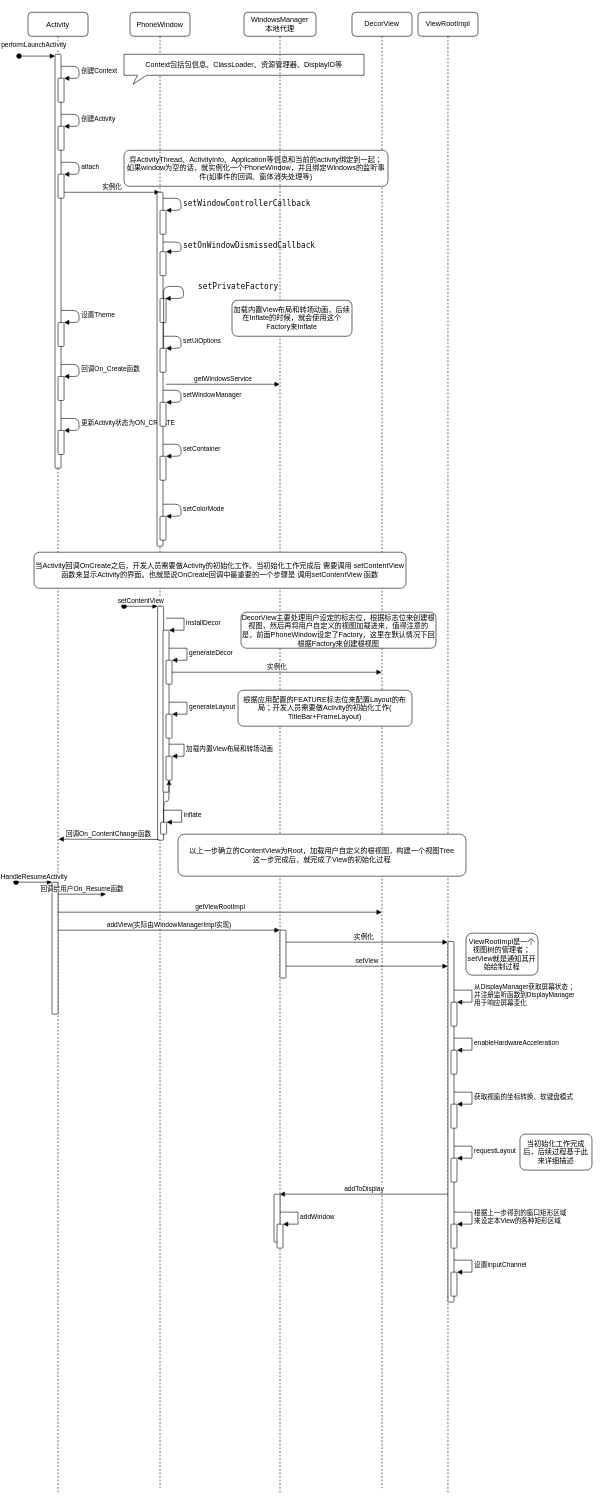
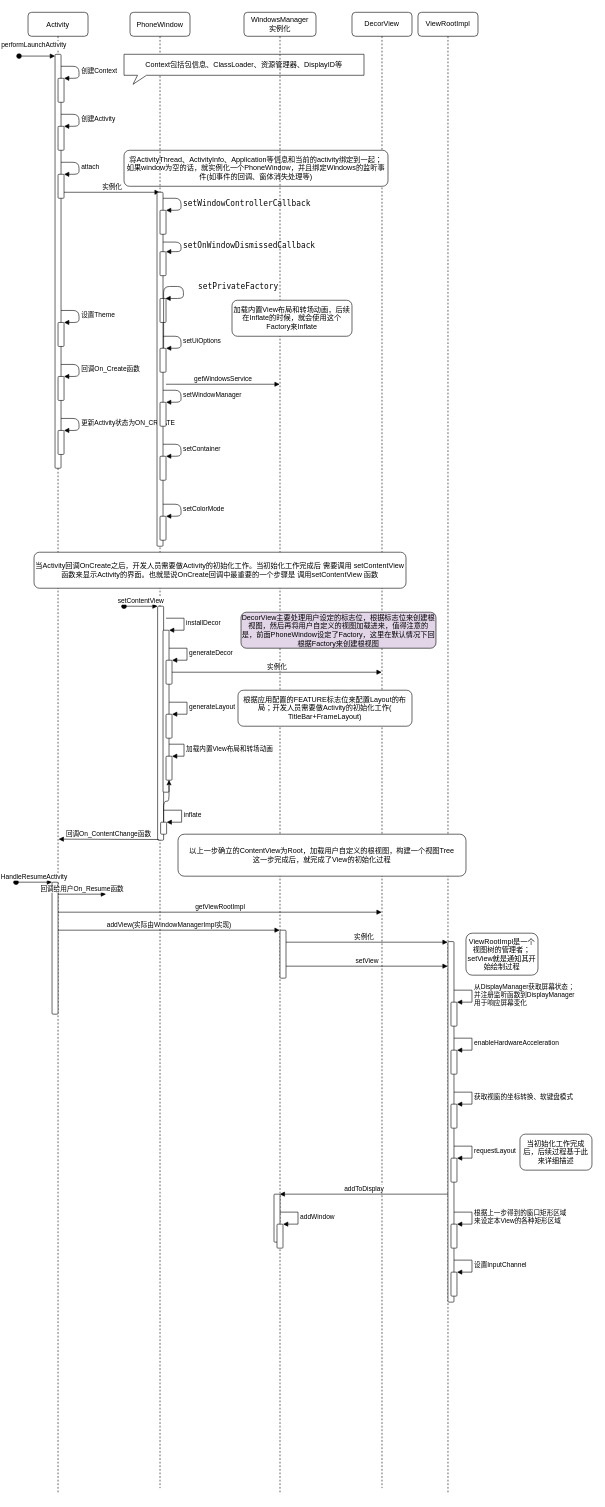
(280, 24) -> (280, 24)
(338, 630) -> (338, 630)
